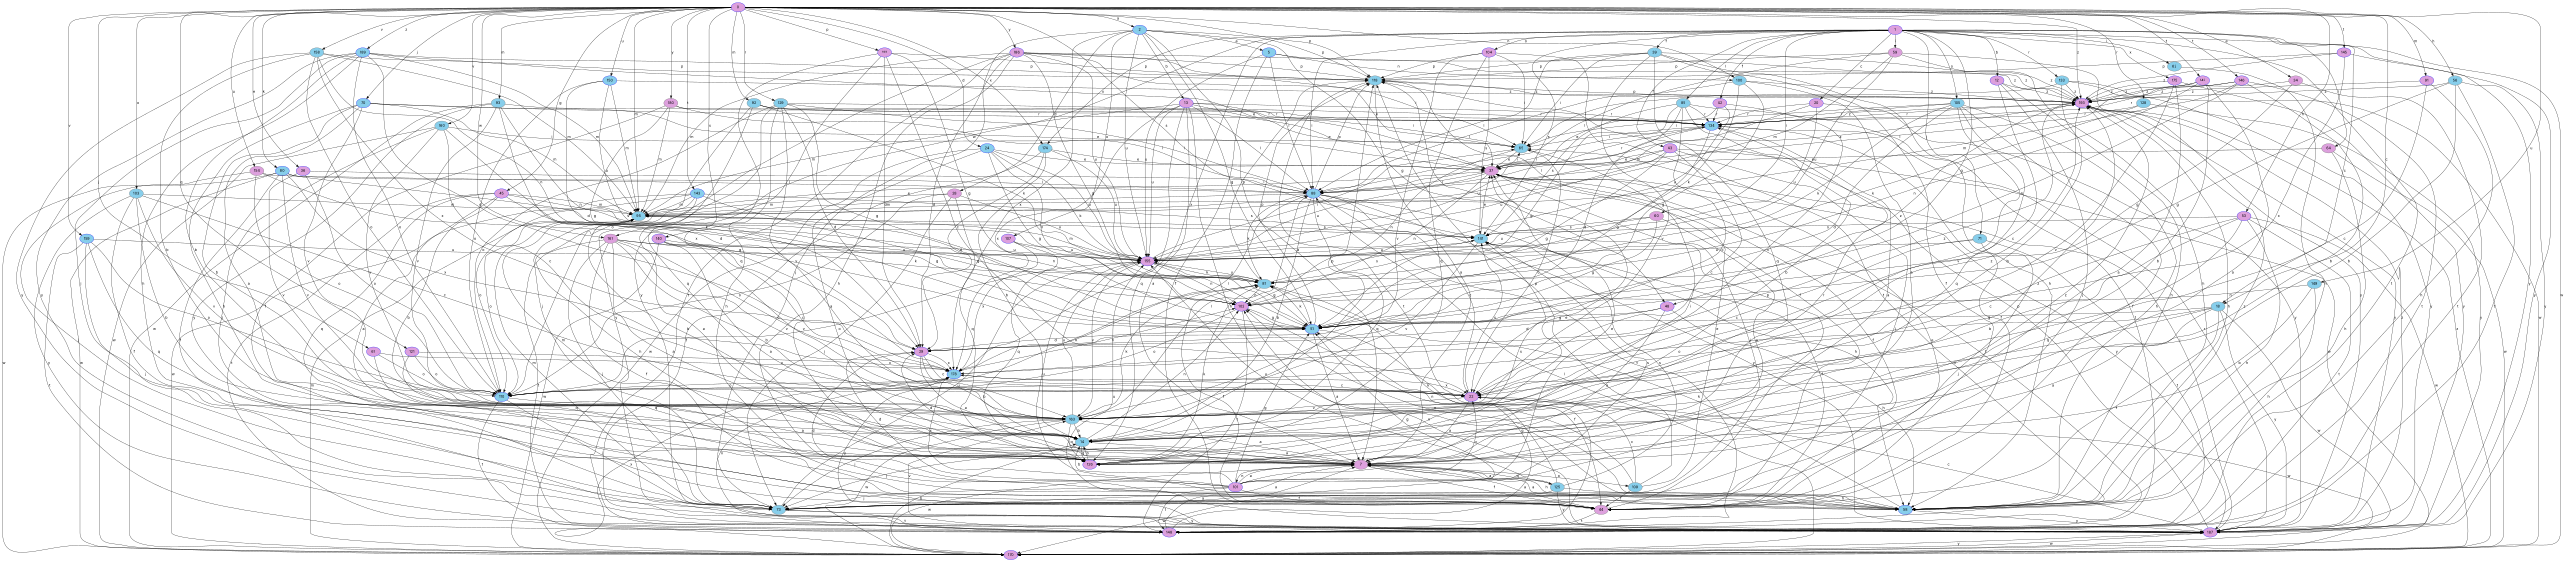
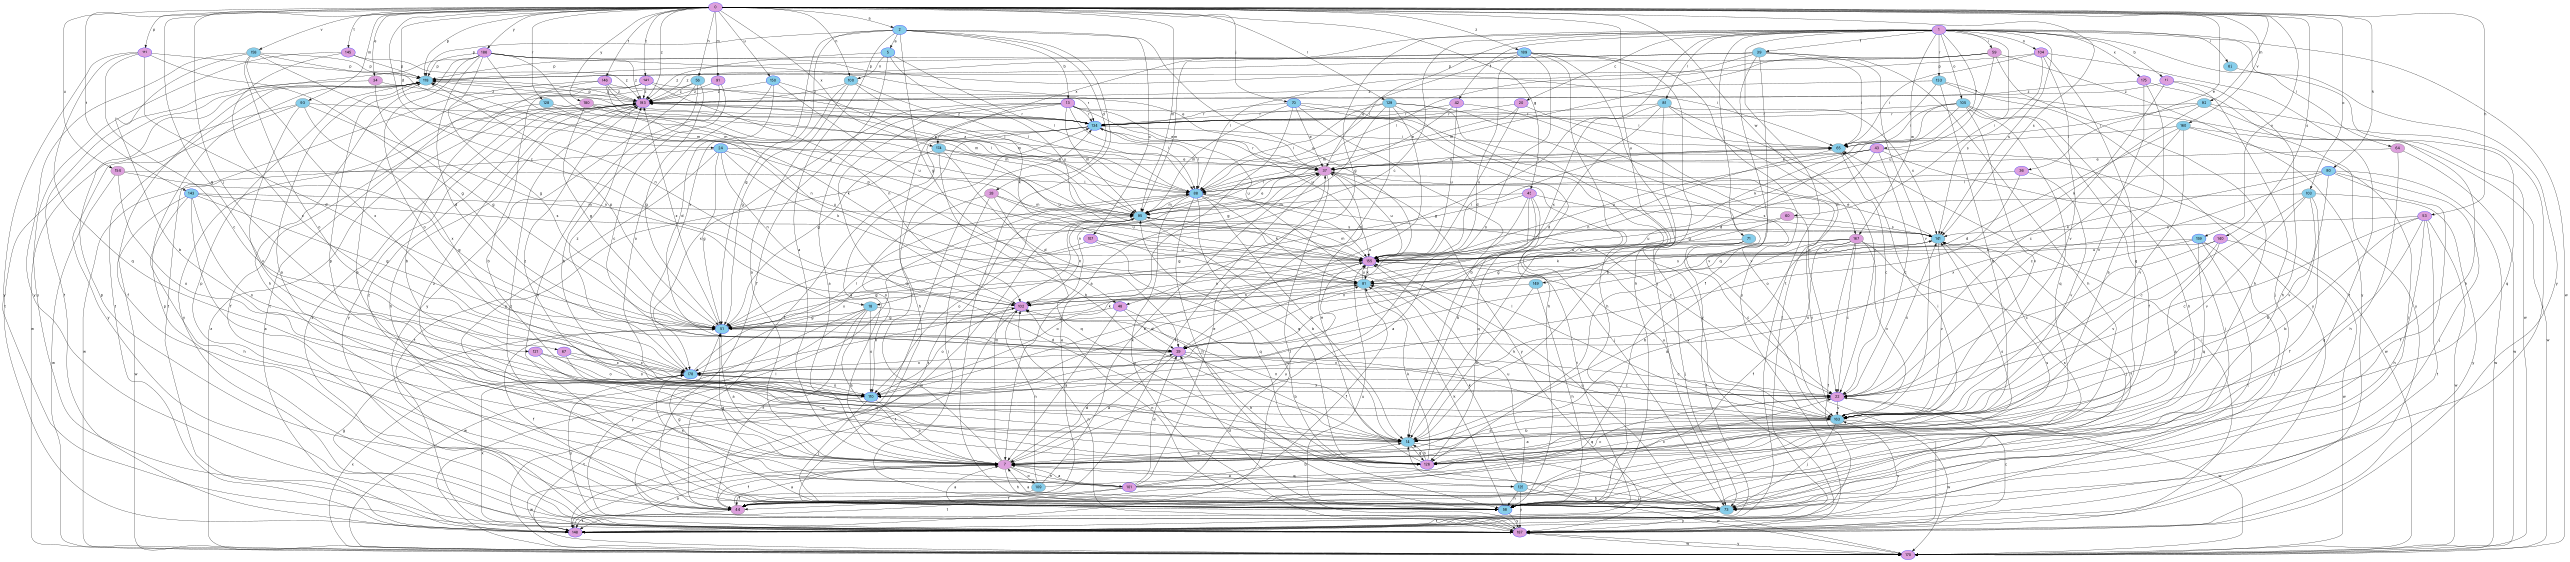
(1684, 415) -> none
